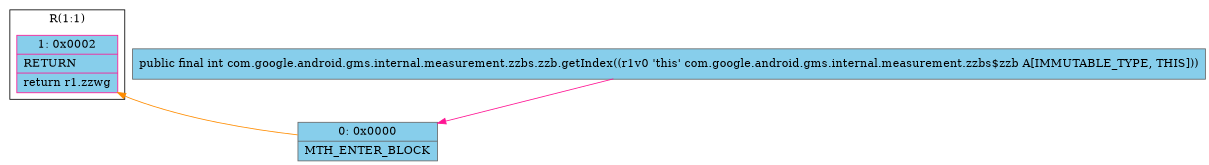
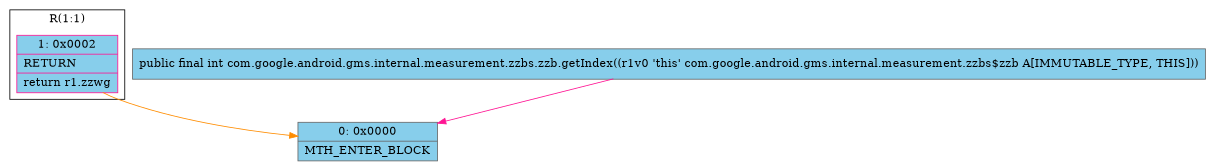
(210, 121) -> (195, 121)
